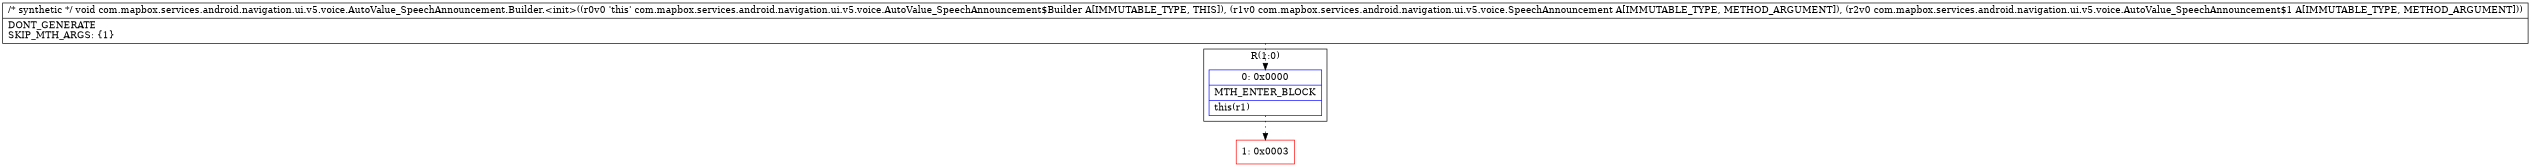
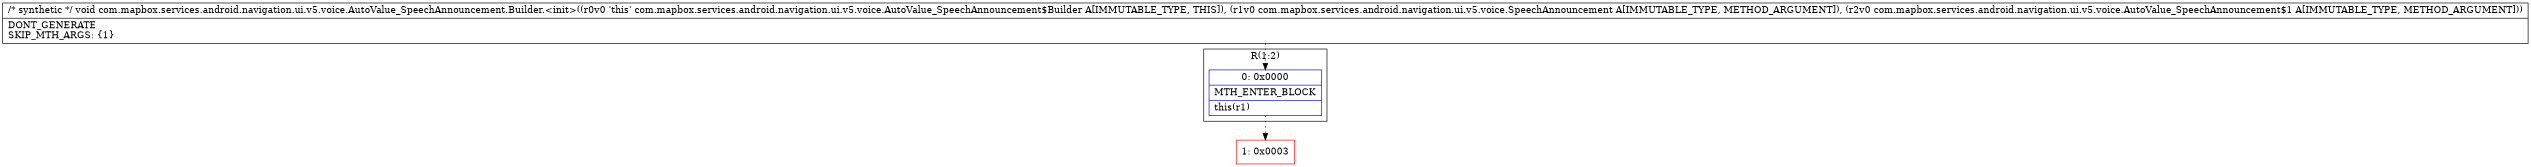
(1265, 57) -> (1265, 57)
